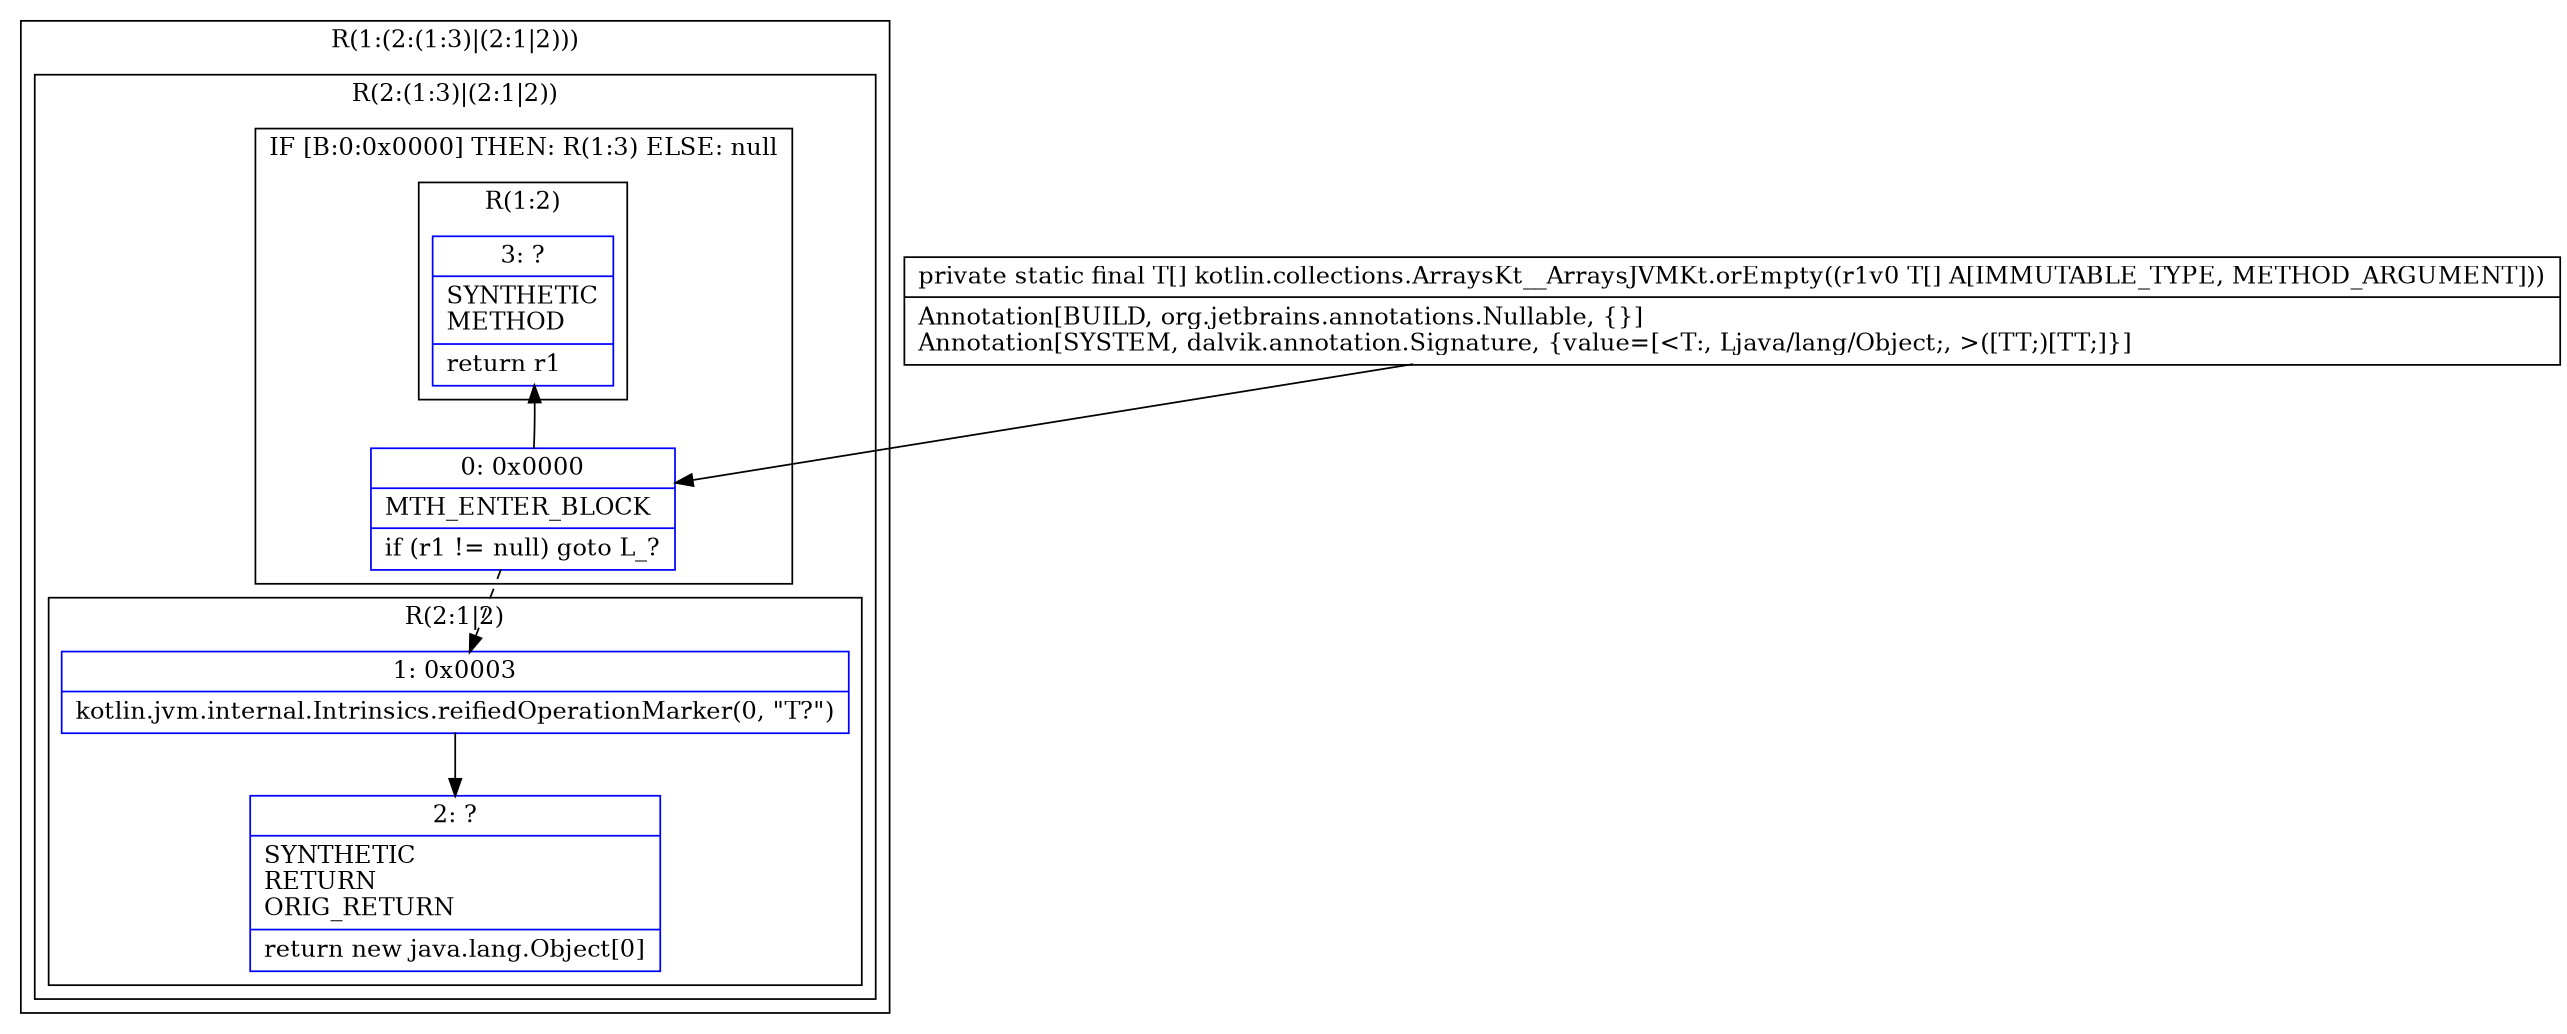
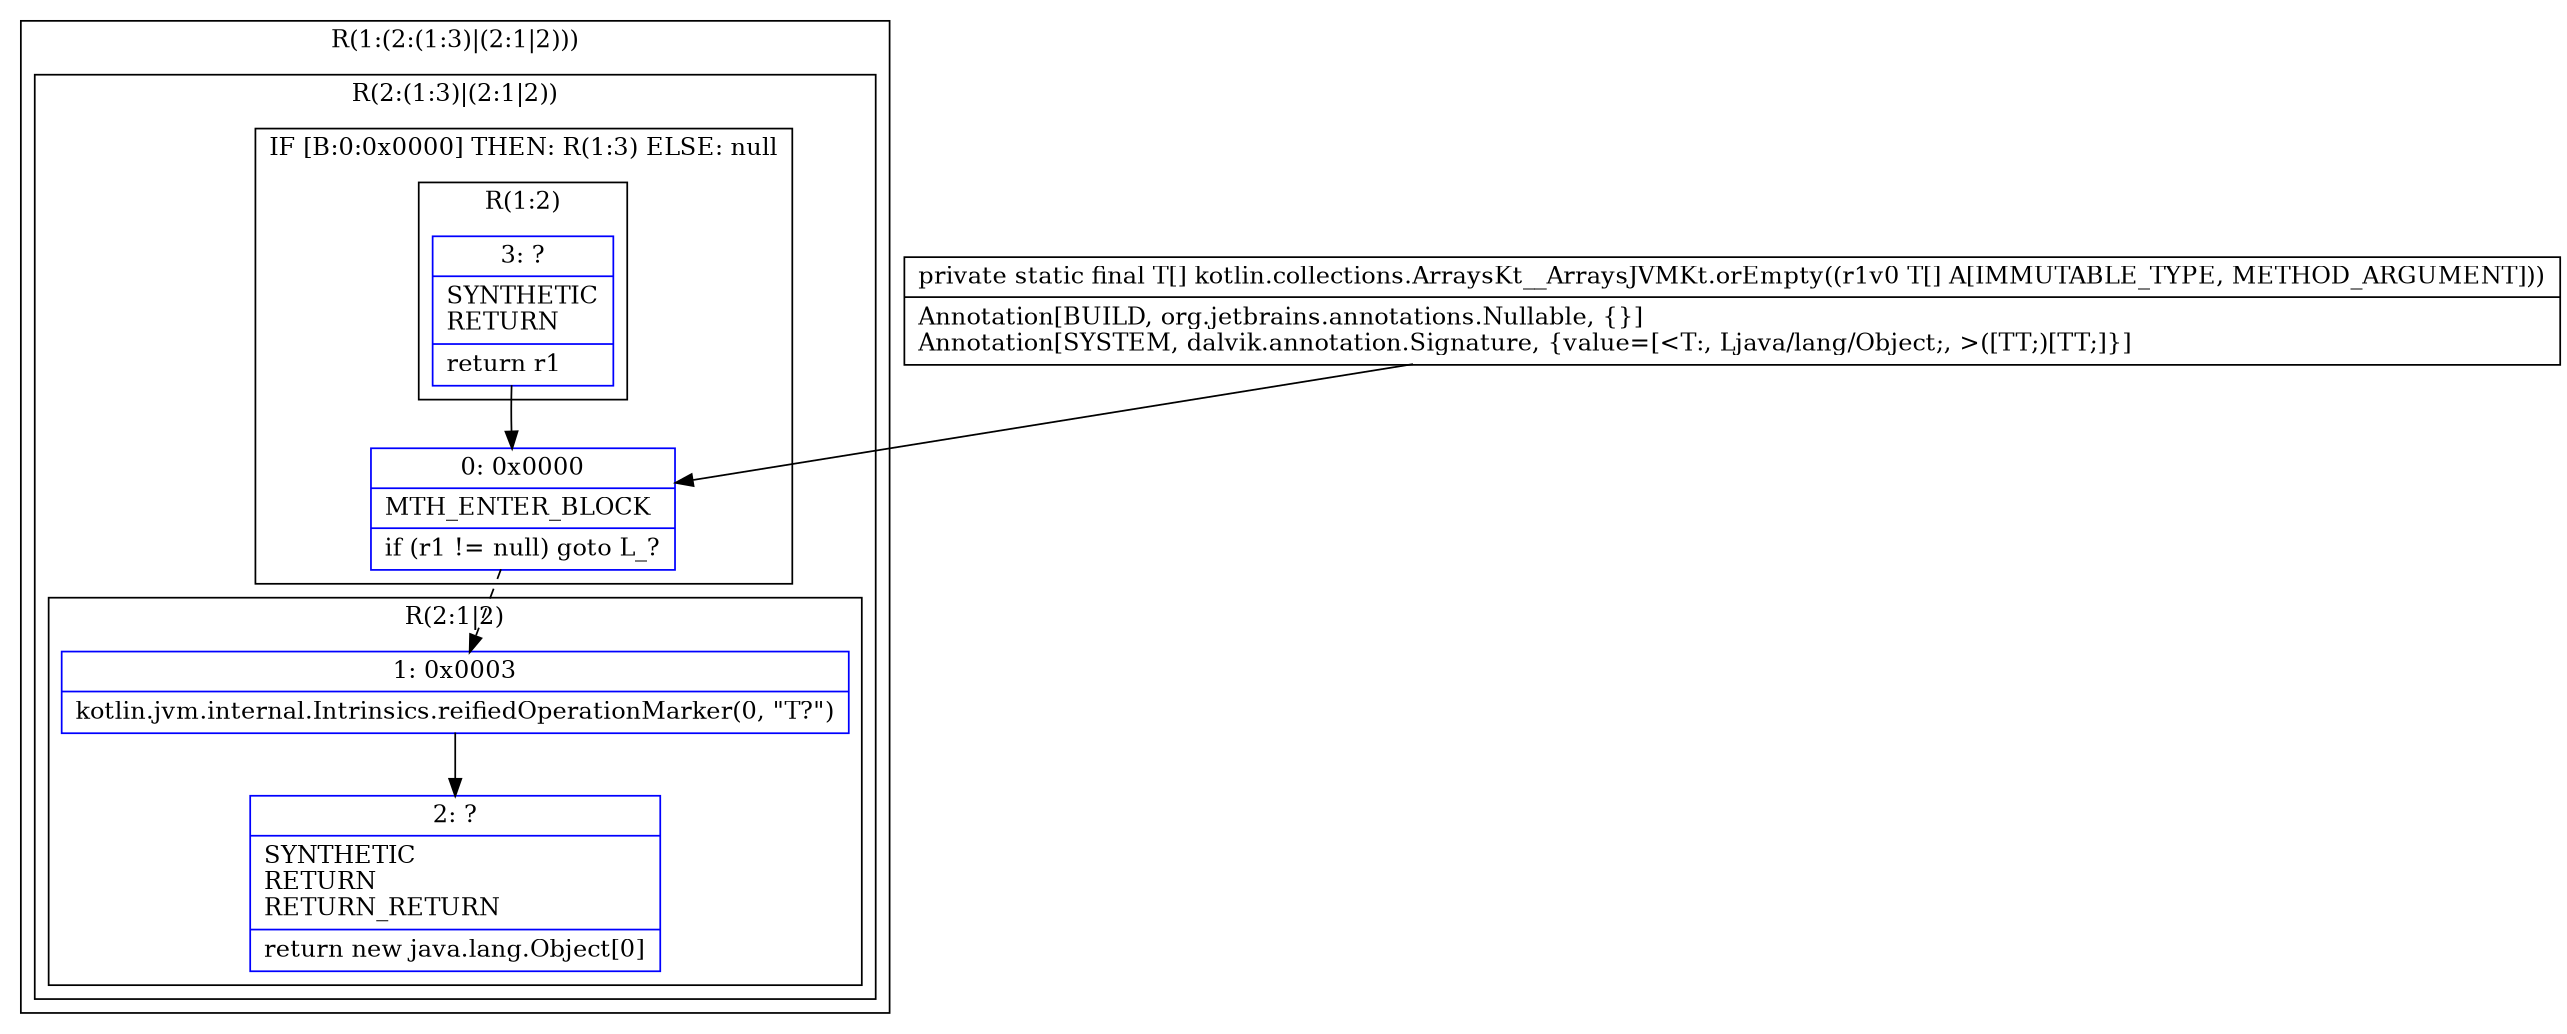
(506, 322) -> (503, 322)
(535, 426) -> (511, 411)
(360, 908) -> (382, 908)
